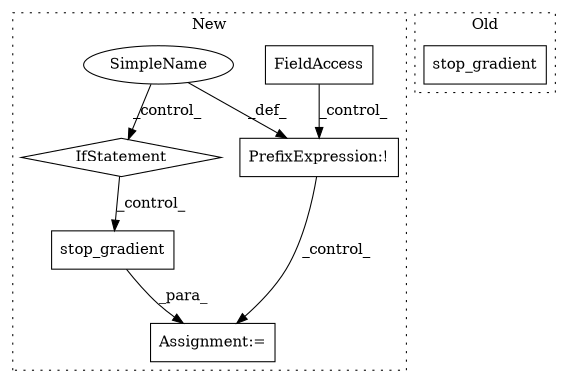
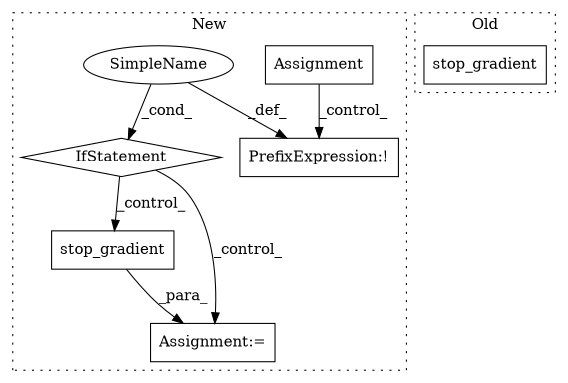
(319, 65) -> (319, 65)
(167, 111) -> (167, 111)
(294, 254) -> (206, 231)
